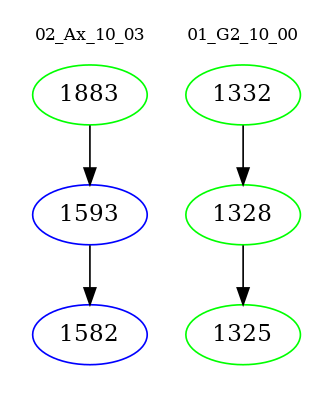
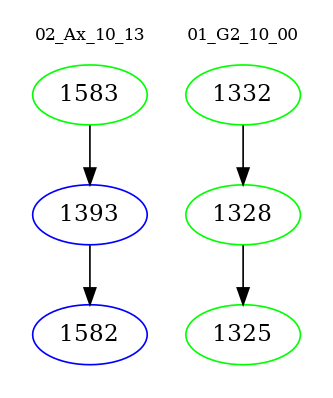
(90, 36) -> (90, 36)
(90, 95) -> (90, 95)
(90, 215) -> (90, 215)
